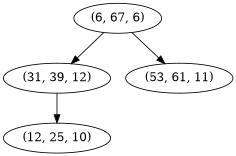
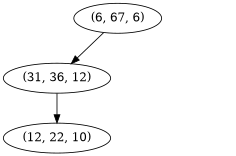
(57, 78) -> (57, 78)
(179, 78) -> none
(57, 138) -> (57, 138)
